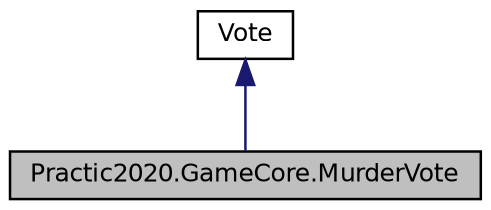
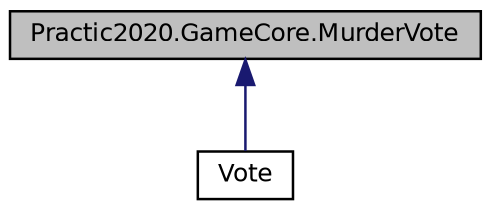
(245, 118) -> (245, 118)
